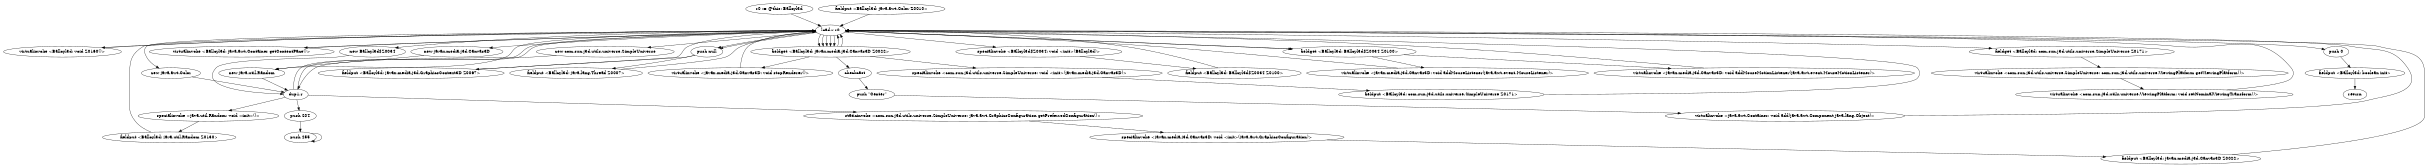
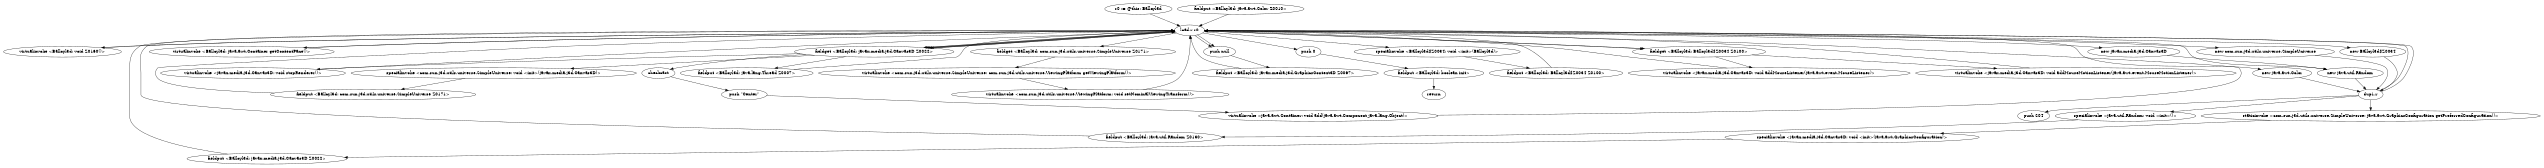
(655, 63) -> (812, 62)
(300, 137) -> none
